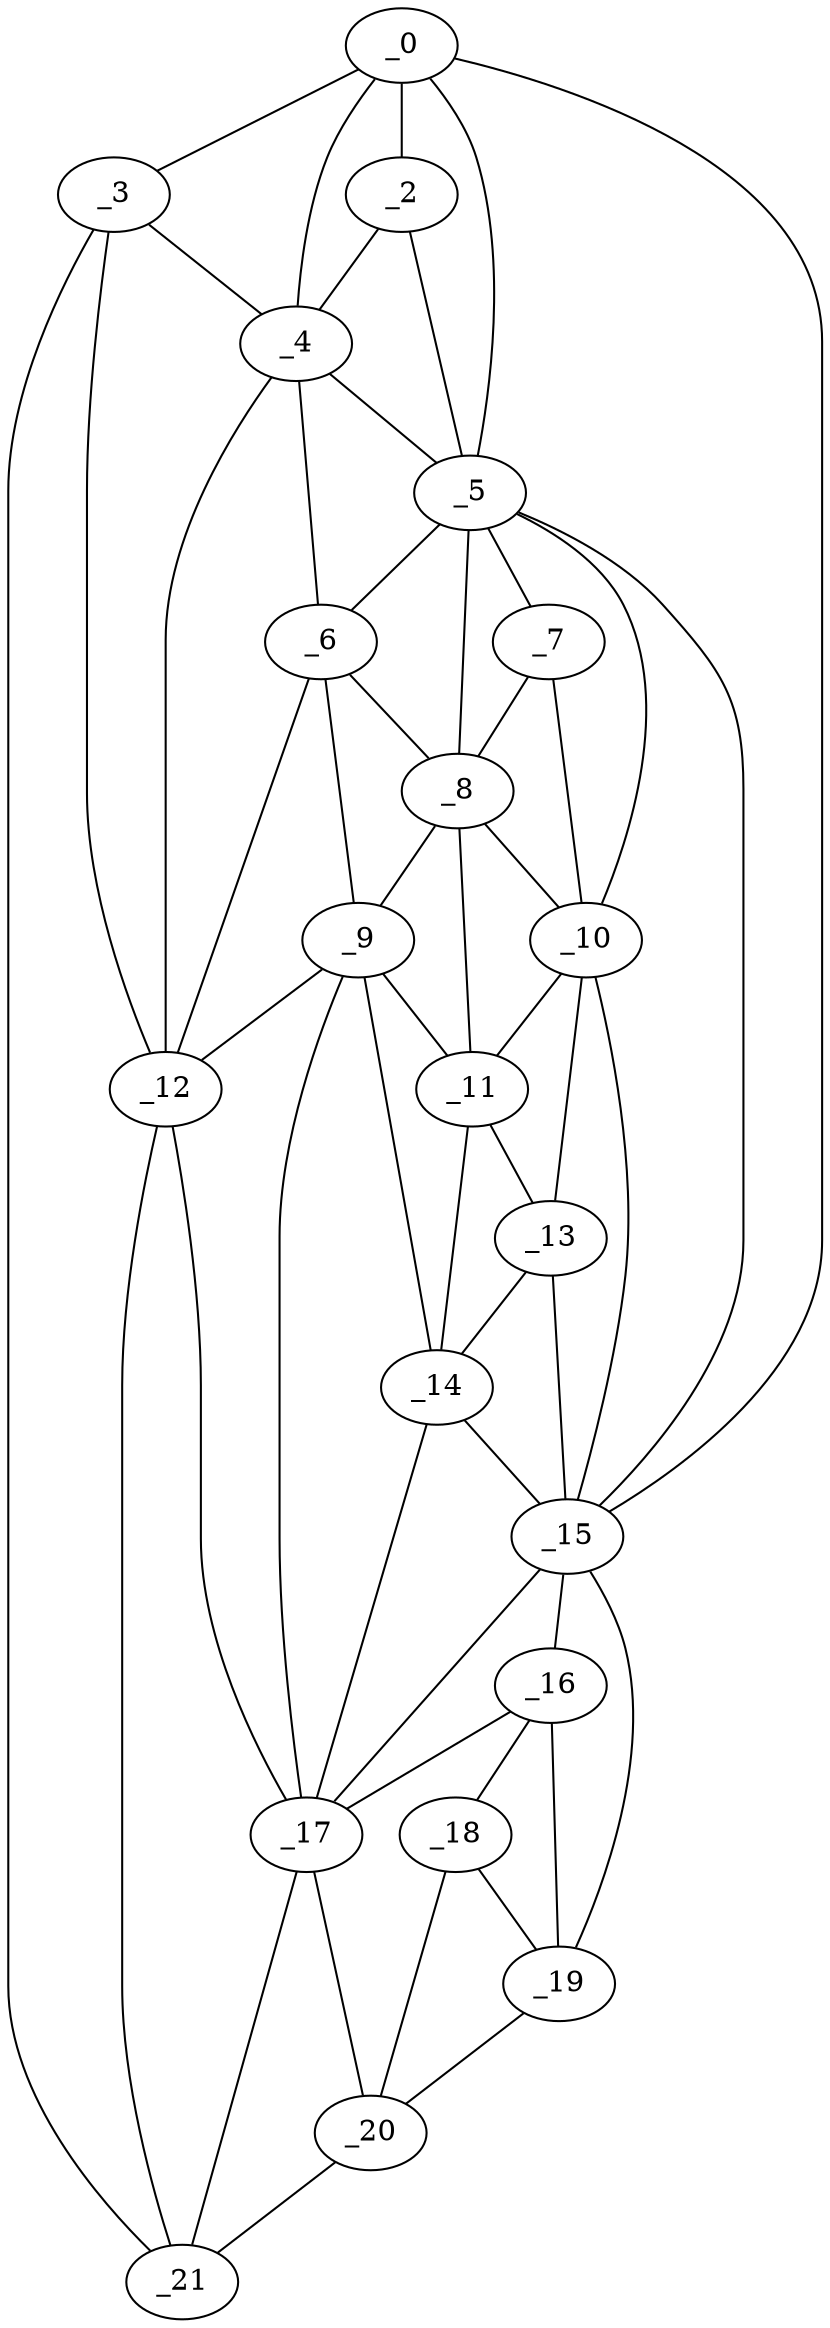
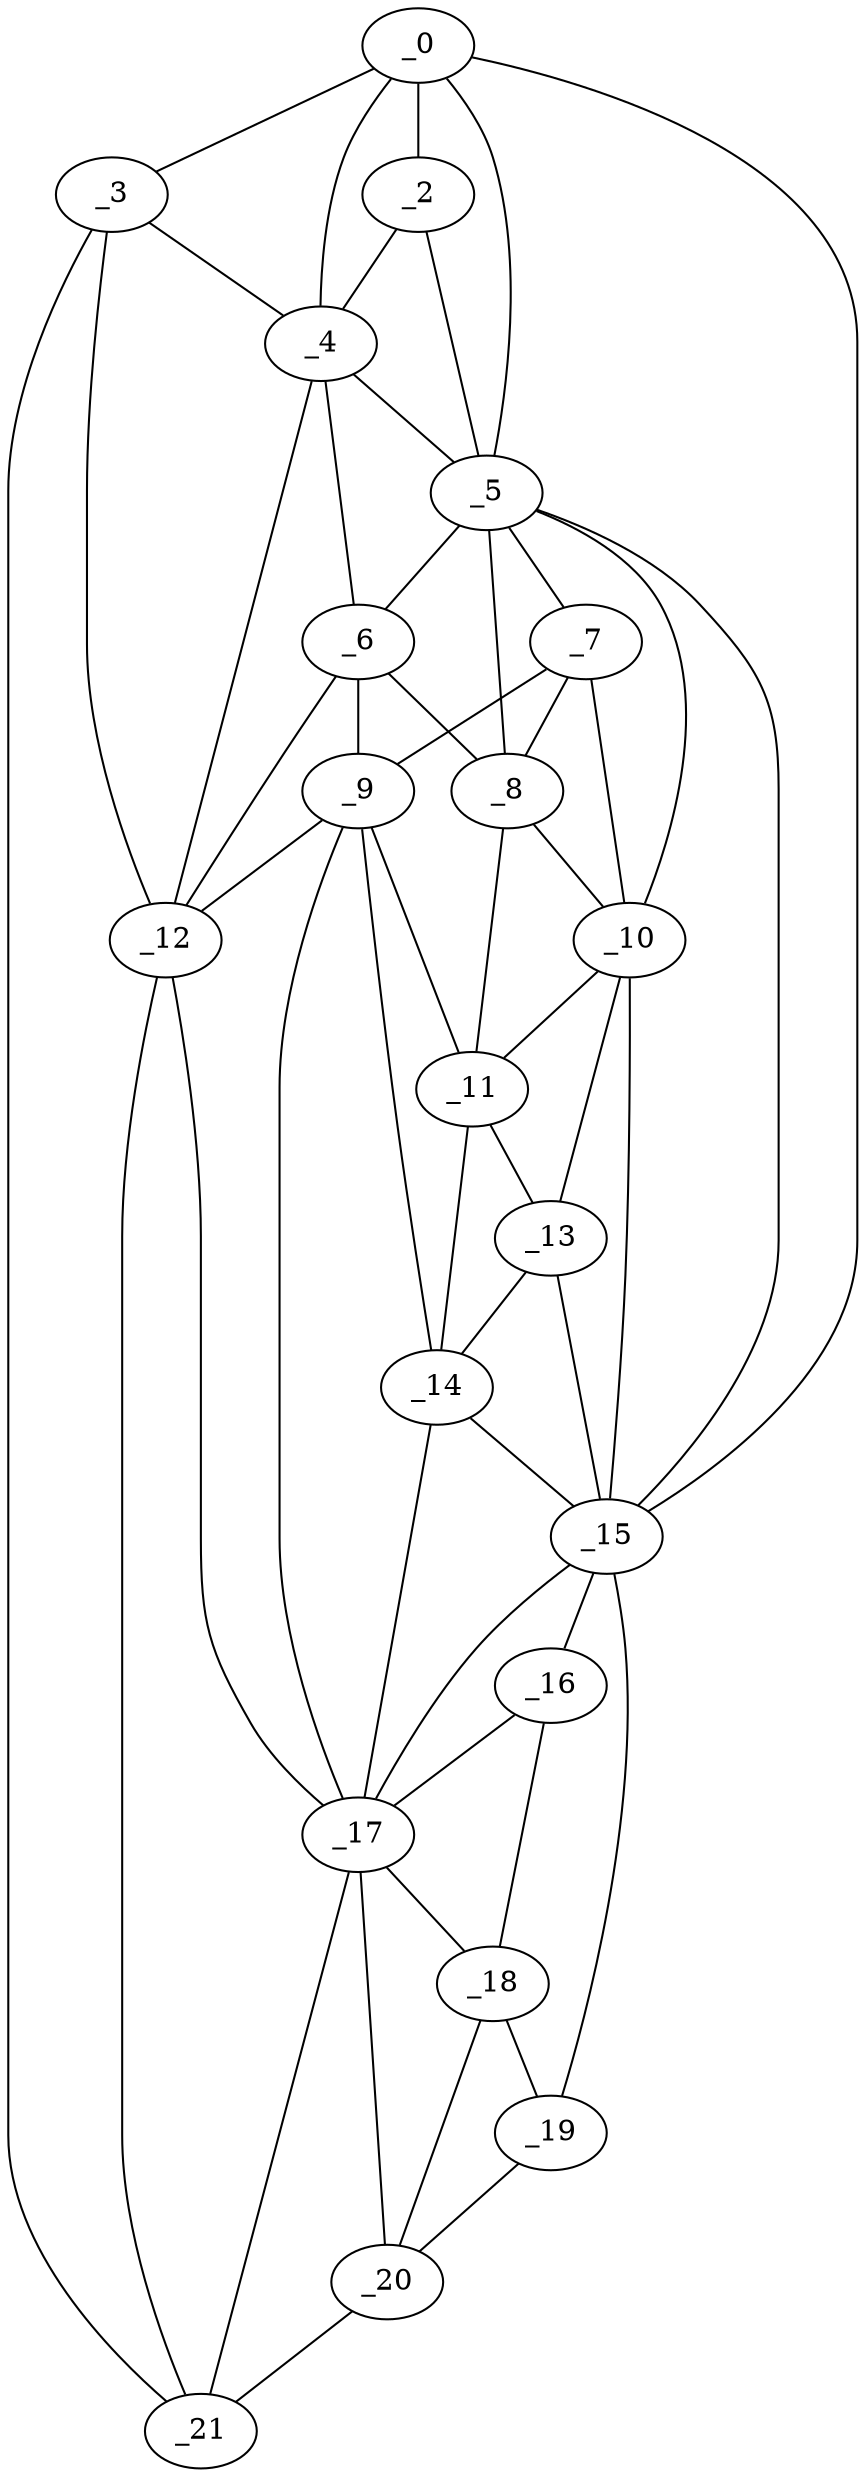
(408, 866) -> (472, 717)
(555, 1835) -> none
none -> (426, 1909)
